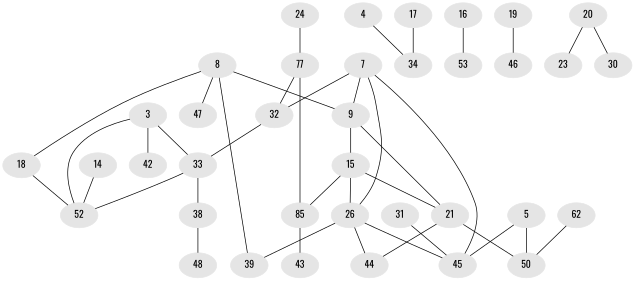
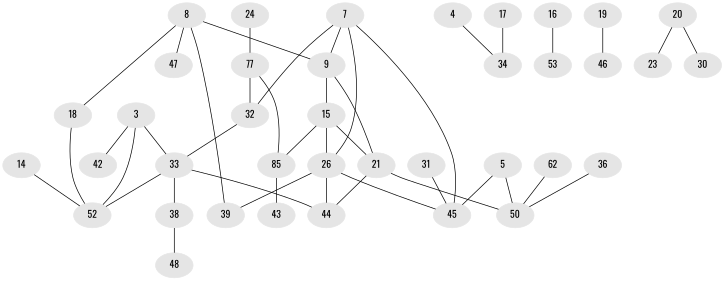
none -> (603, 165)
none -> (252, 186)
